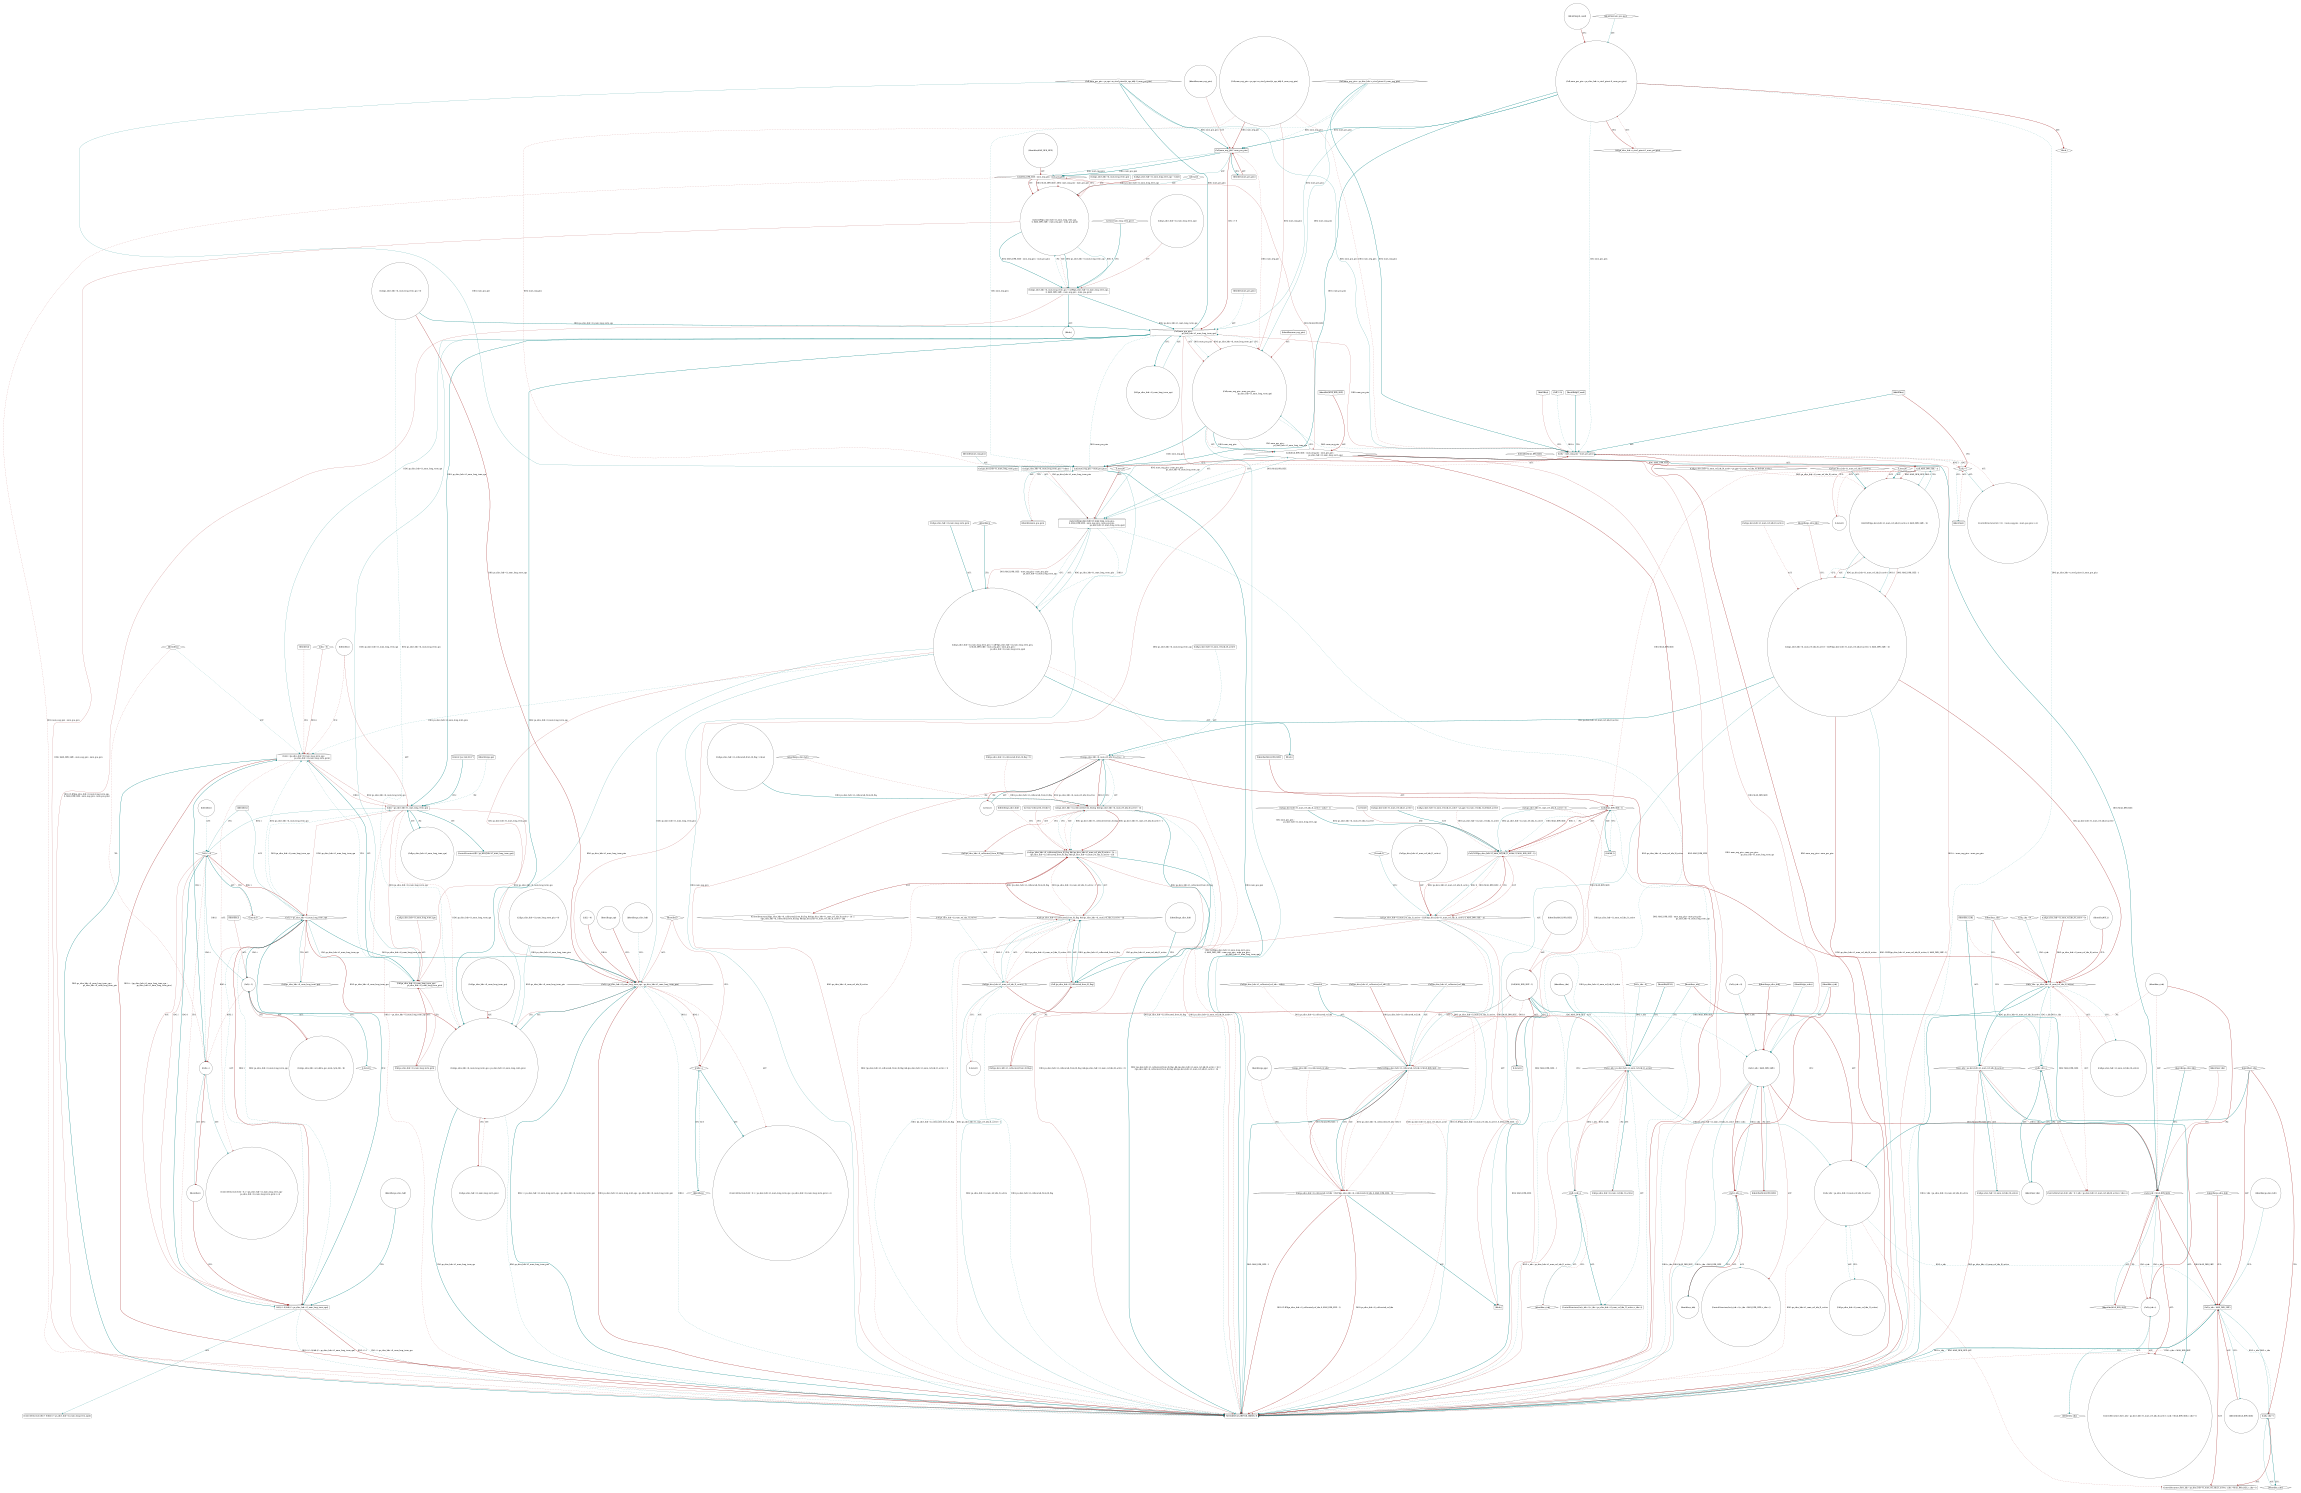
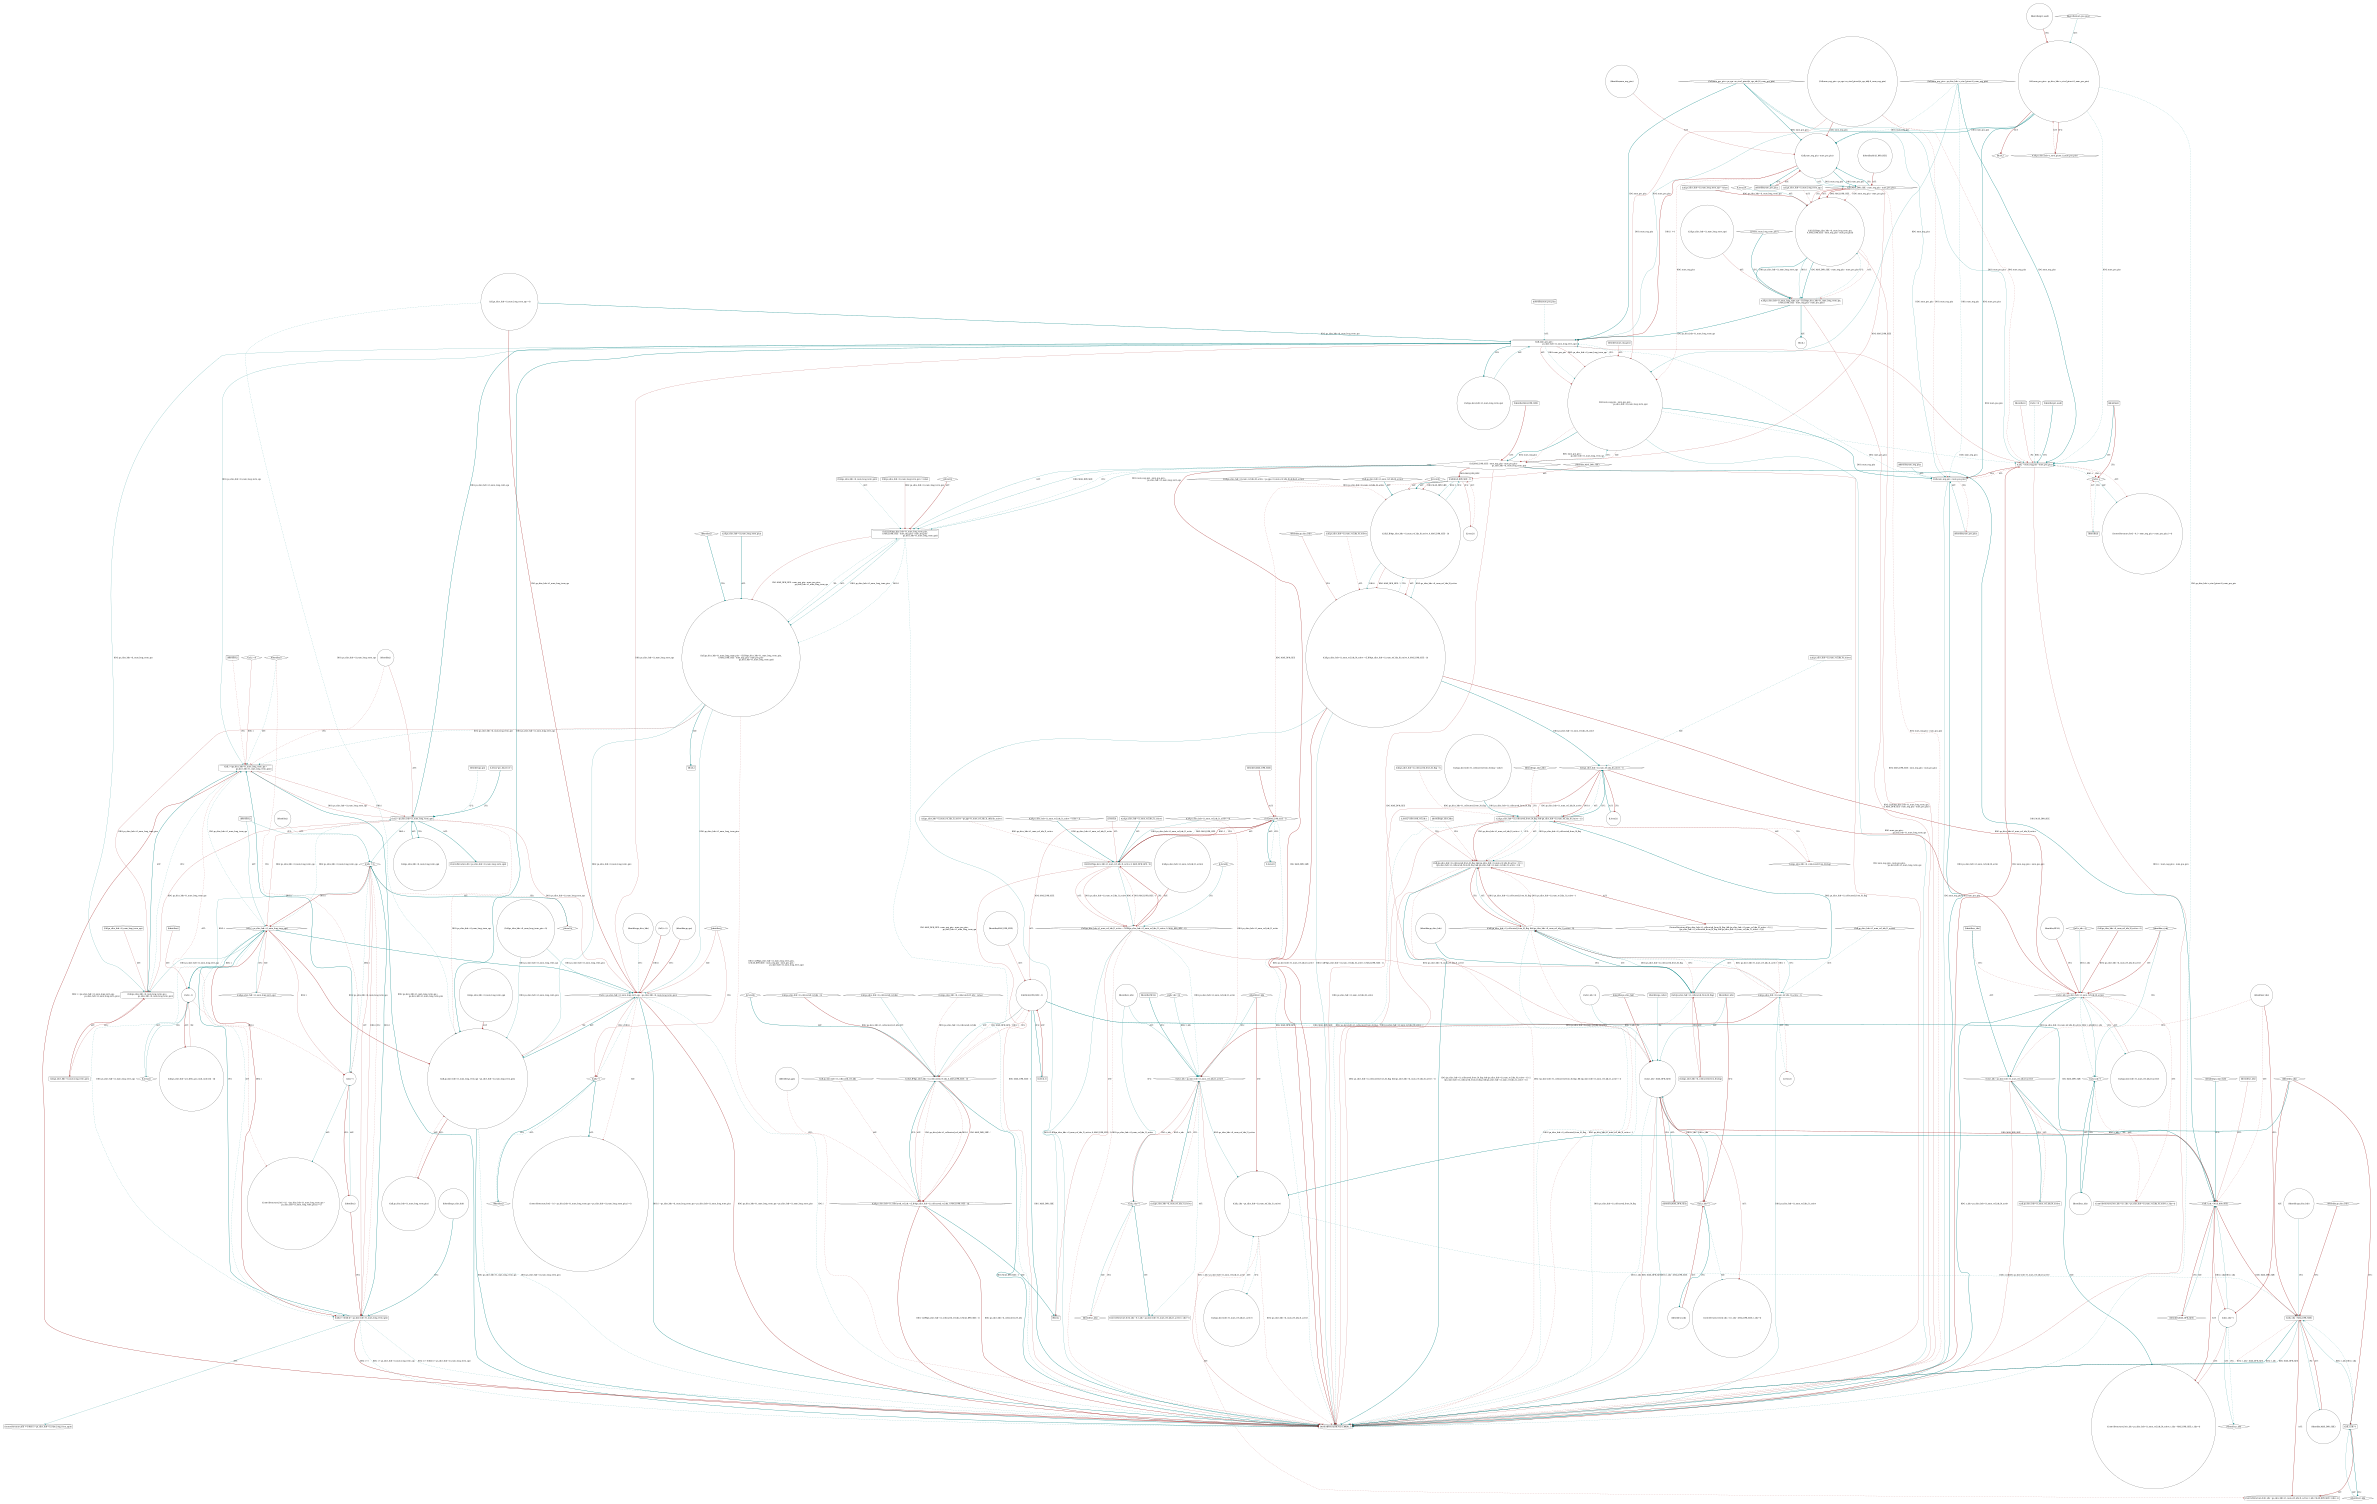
(1231, 151) -> (1817, 156)
none -> (1853, 177)
(1101, 386) -> (1761, 395)
(507, 1370) -> none
